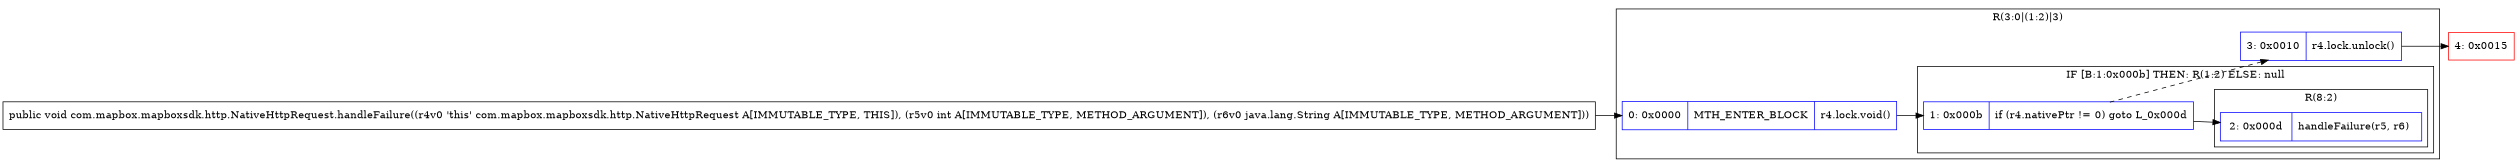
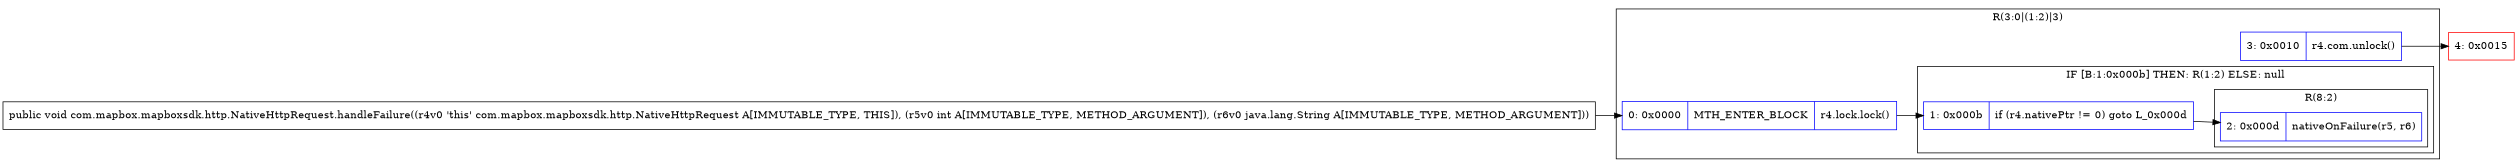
(2353, 46) -> (2354, 46)
(2185, 82) -> none
(1856, 115) -> (1855, 115)
(2354, 126) -> (2354, 126)
